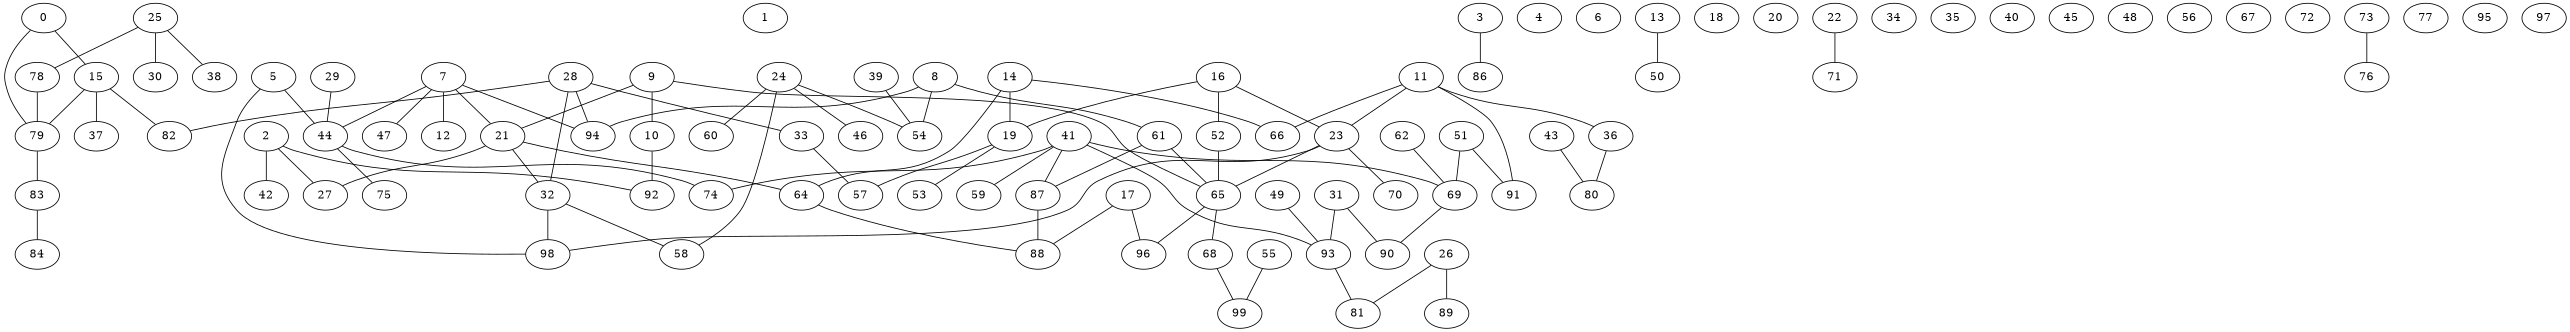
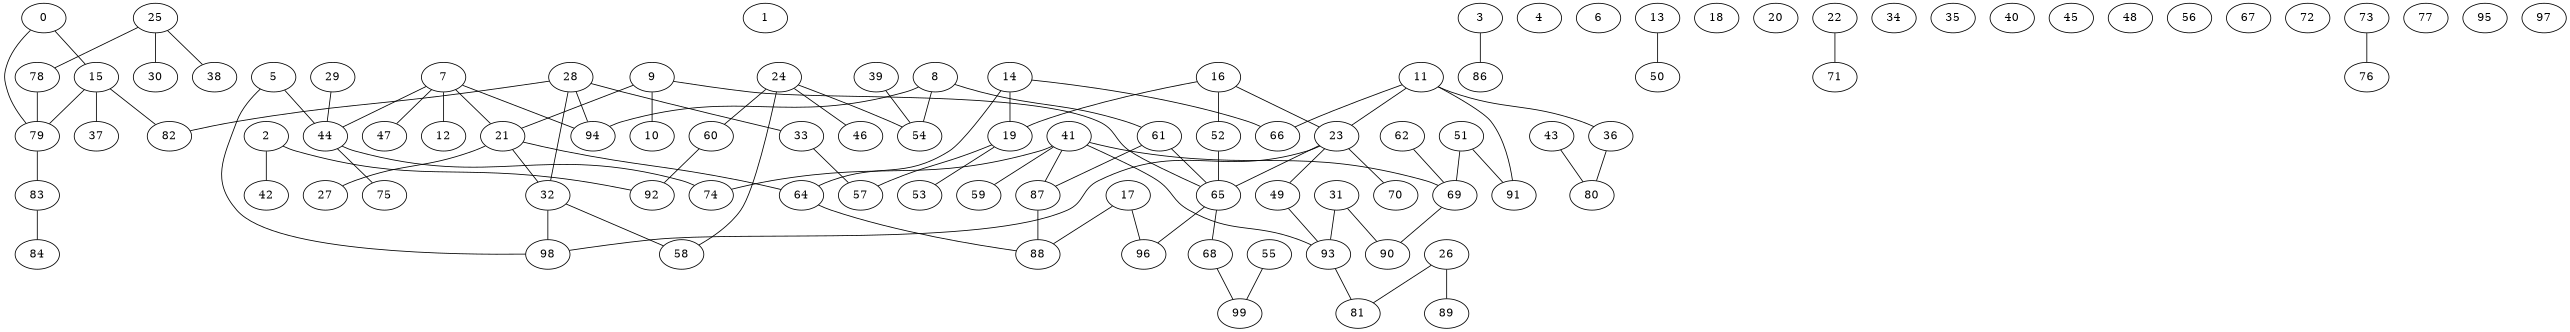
(652, 161) -> (683, 165)
(296, 166) -> none
none -> (1306, 167)
